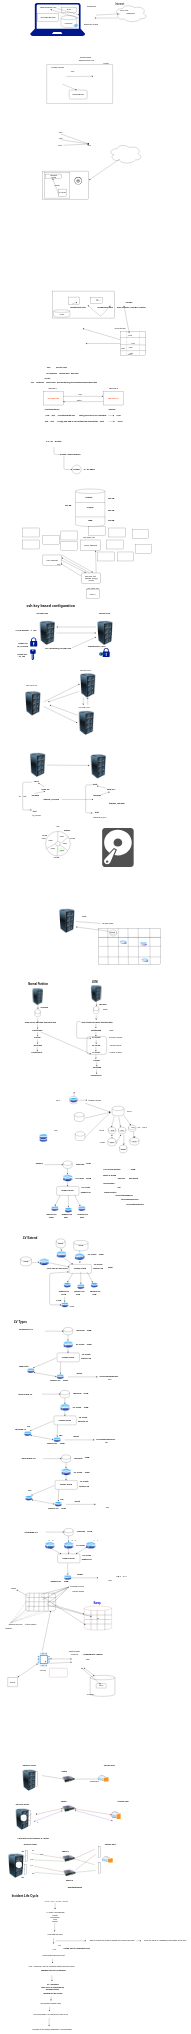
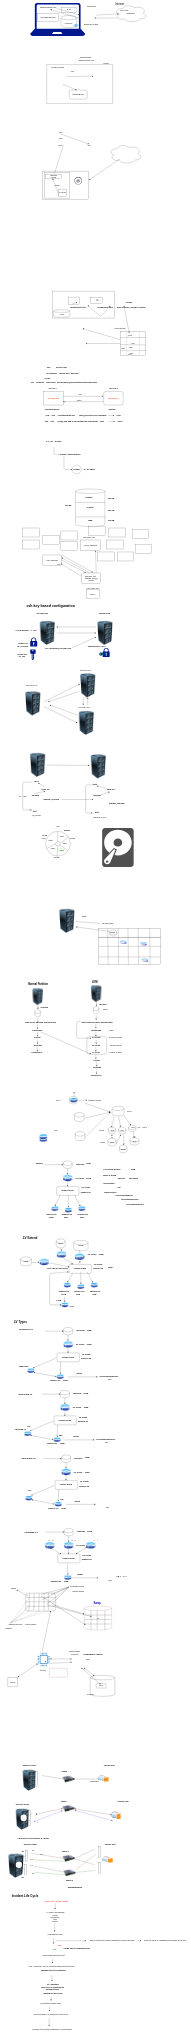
(72, 141) -> none
(85, 144) -> (59, 159)
(113, 398) -> (113, 398)
